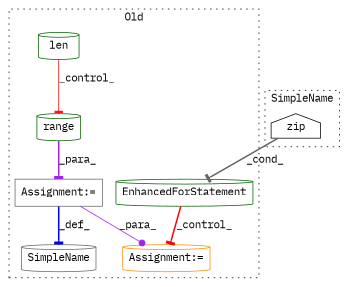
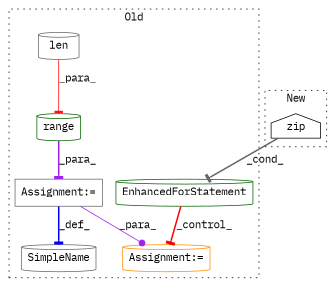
(59, 46) -> (59, 46)
(87, 79) -> (78, 79)
(302, 99) -> (296, 99)
